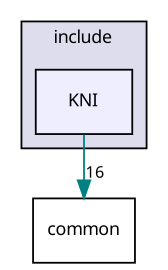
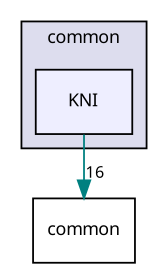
(84, 38) -> (84, 38)
